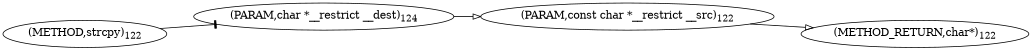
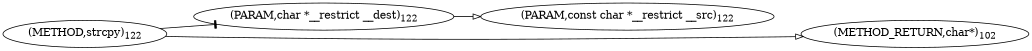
(409, 15) -> (409, 15)
(778, 26) -> (480, 39)
(988, 33) -> (988, 33)
